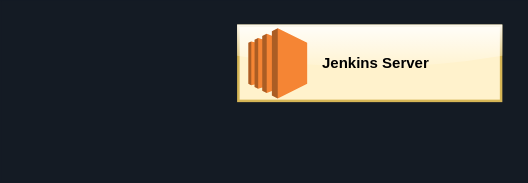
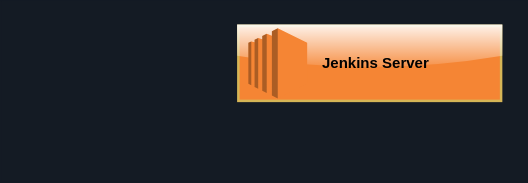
(369, 63) -> (369, 63)
